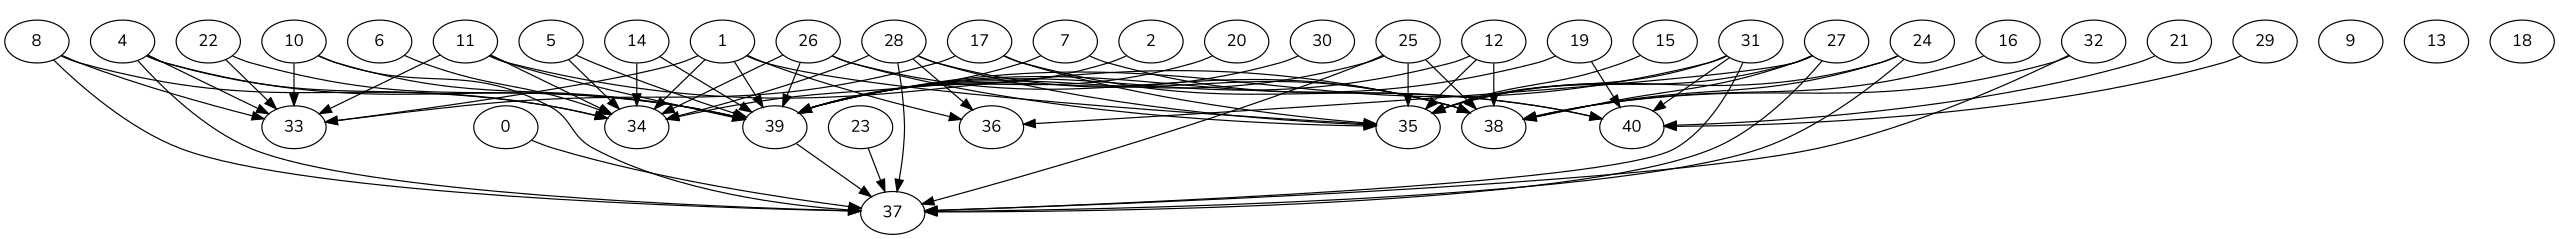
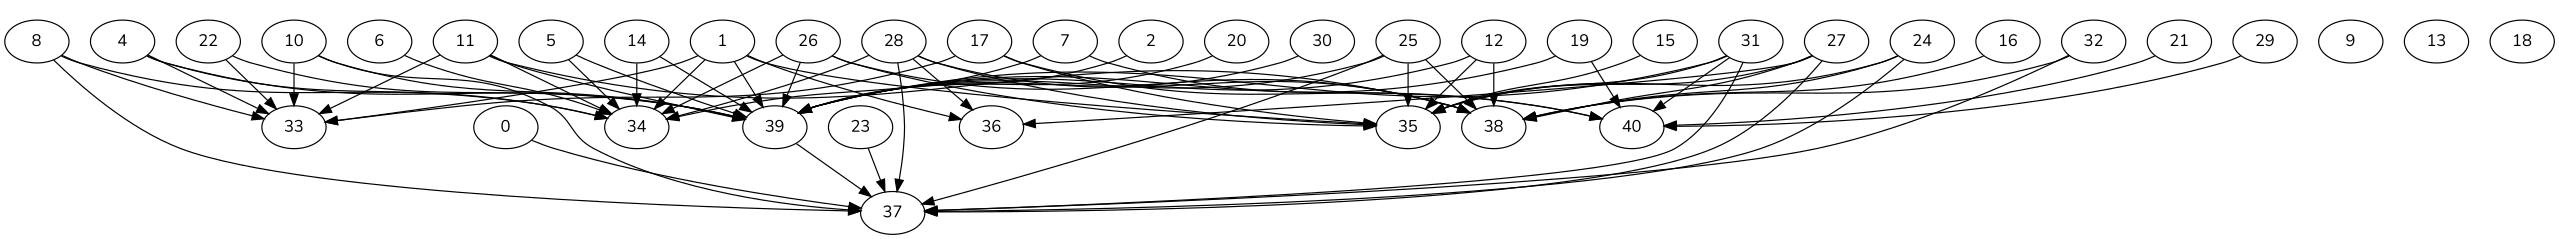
(365, 175) -> none
